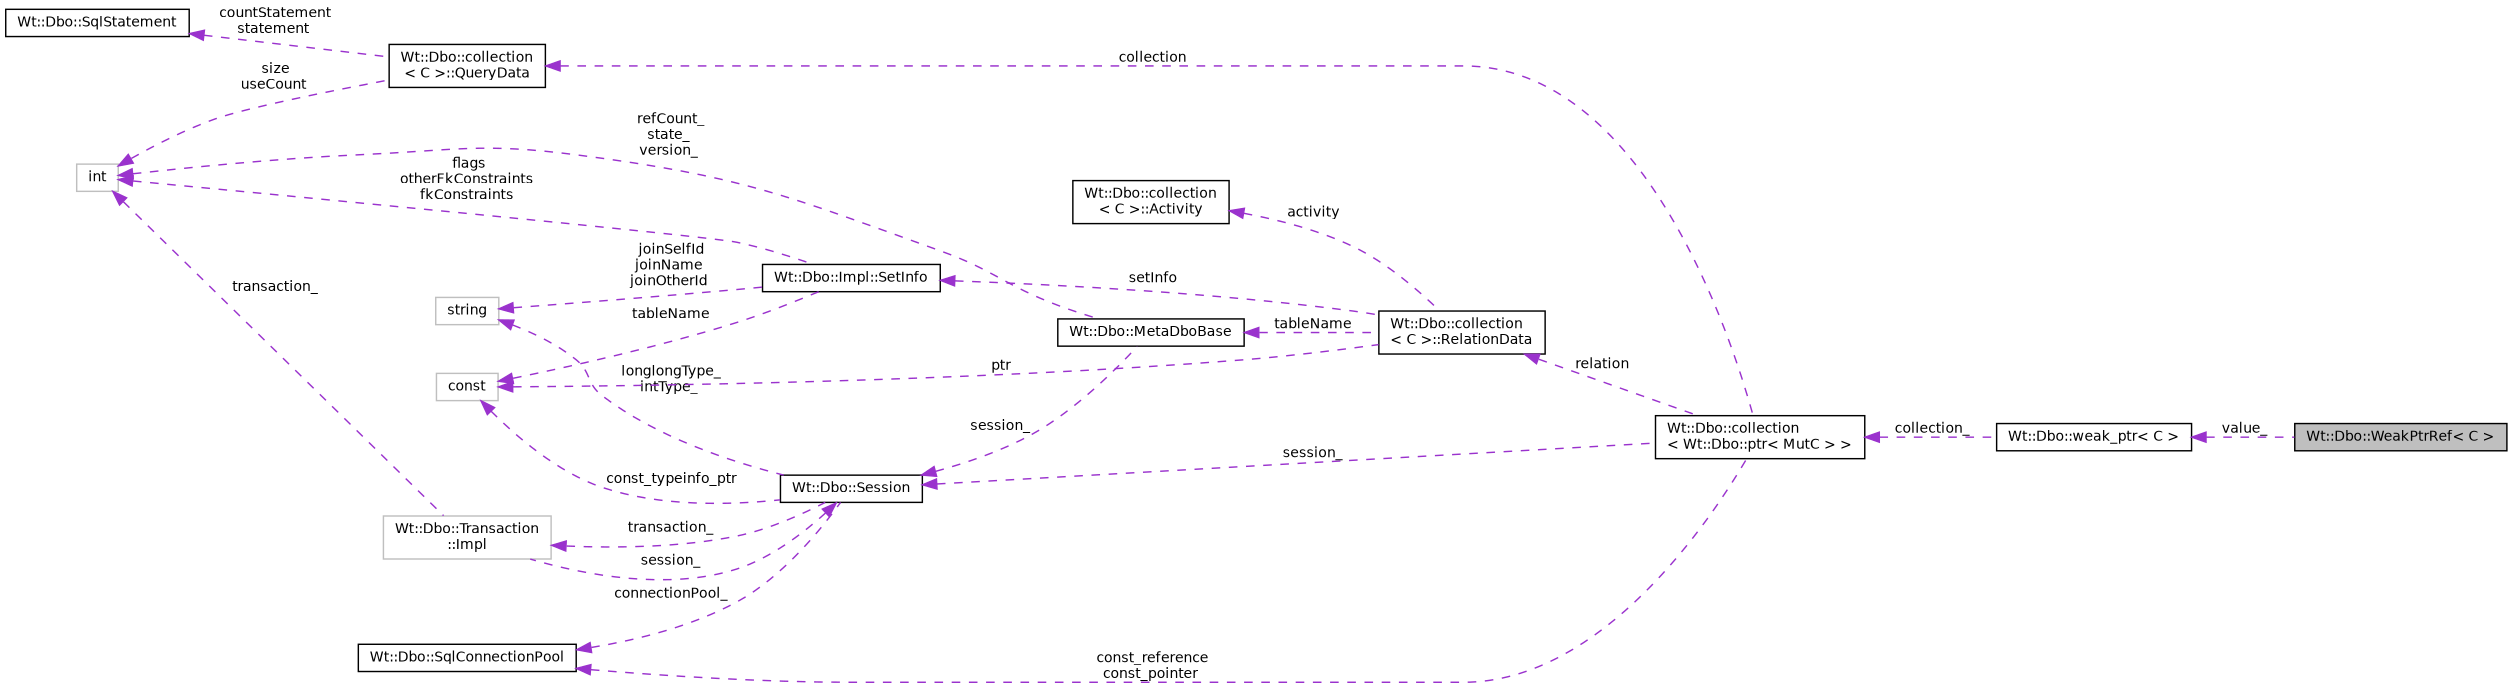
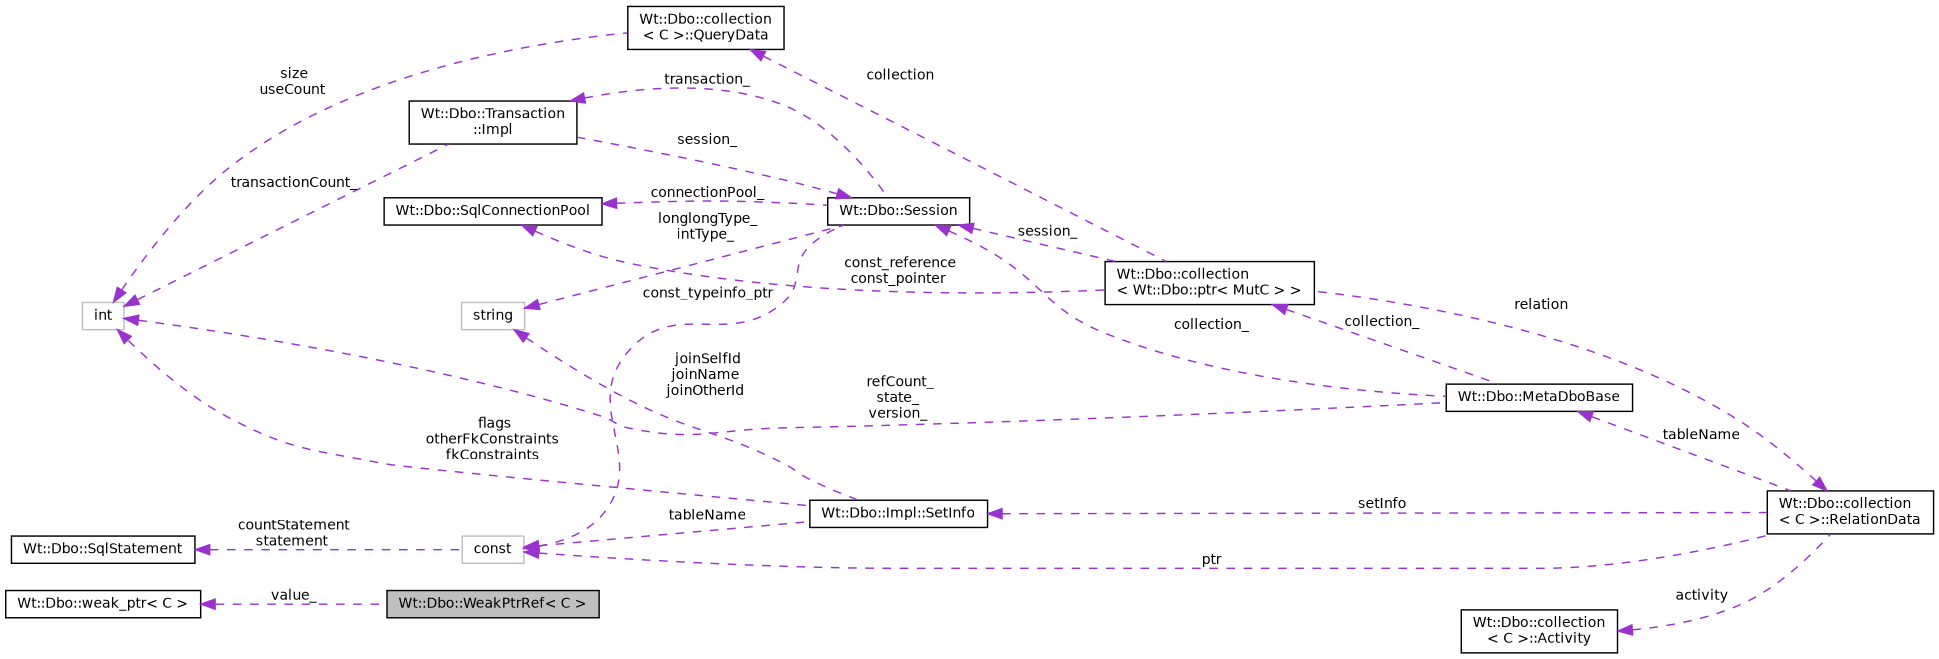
(296, 46) -> (336, 550)
(274, 287) -> (292, 183)
(999, 426) -> (1210, 325)
(1938, 437) -> (1393, 347)
(467, 538) -> (493, 123)
